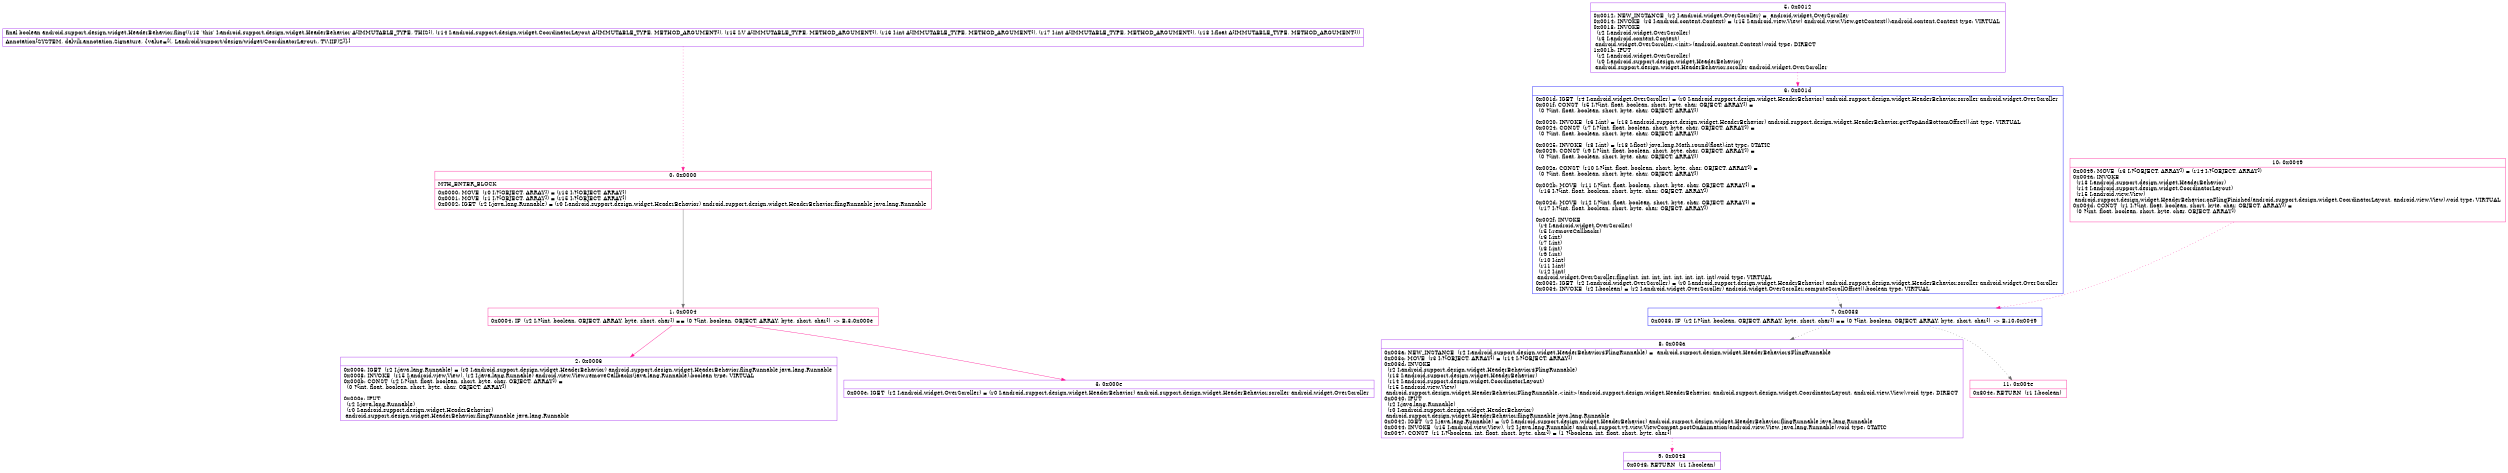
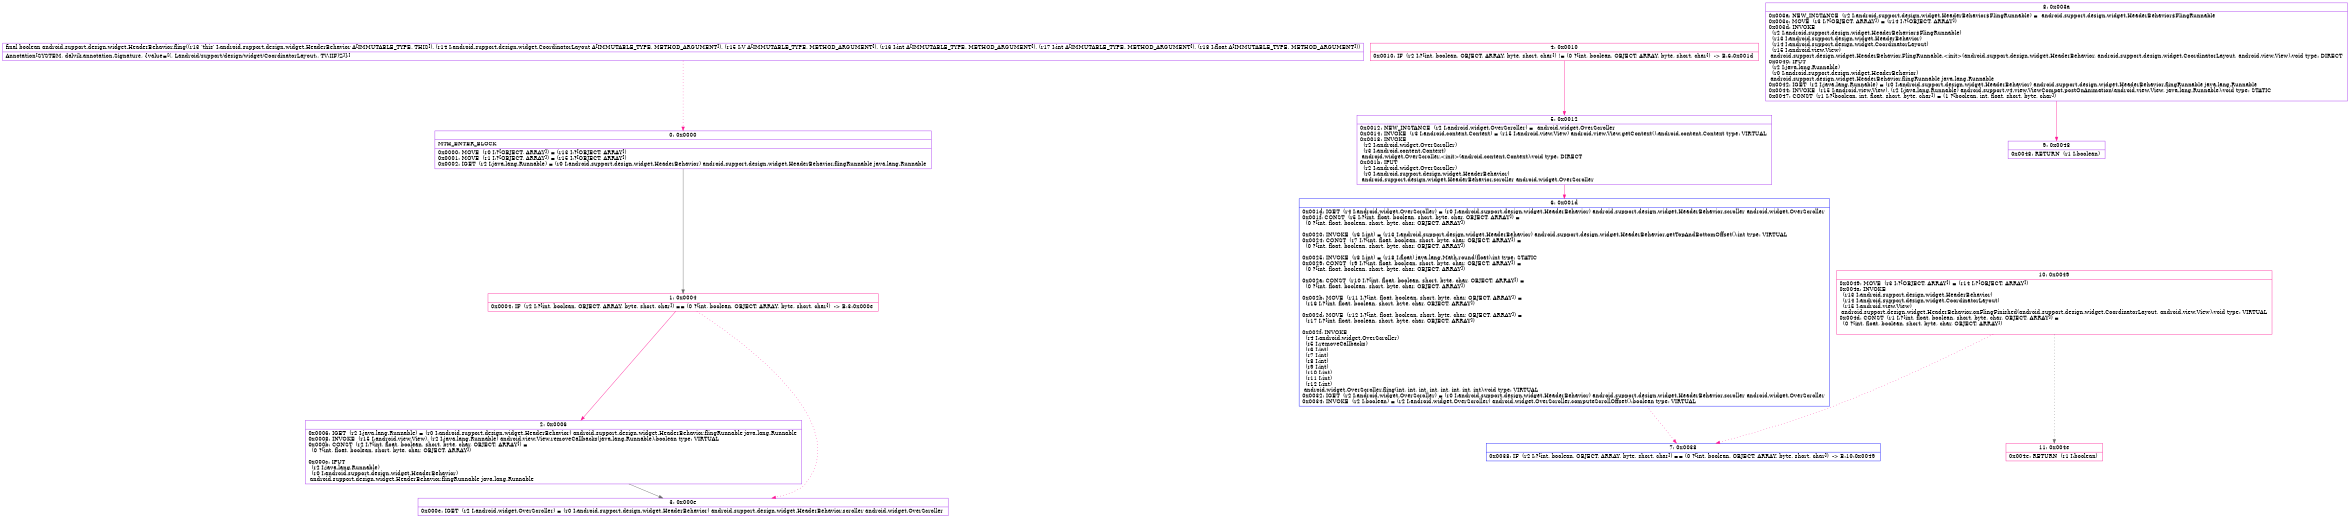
(1614, 50) -> (1381, 163)
none -> (1564, 52)
(1798, 77) -> (1564, 190)
(683, 190) -> (683, 150)
(1838, 299) -> (1660, 423)
(1809, 332) -> none
(1973, 343) -> (2054, 387)
(904, 350) -> (794, 396)
(2018, 393) -> (2054, 456)
(1672, 443) -> (2057, 119)
none -> (644, 490)
